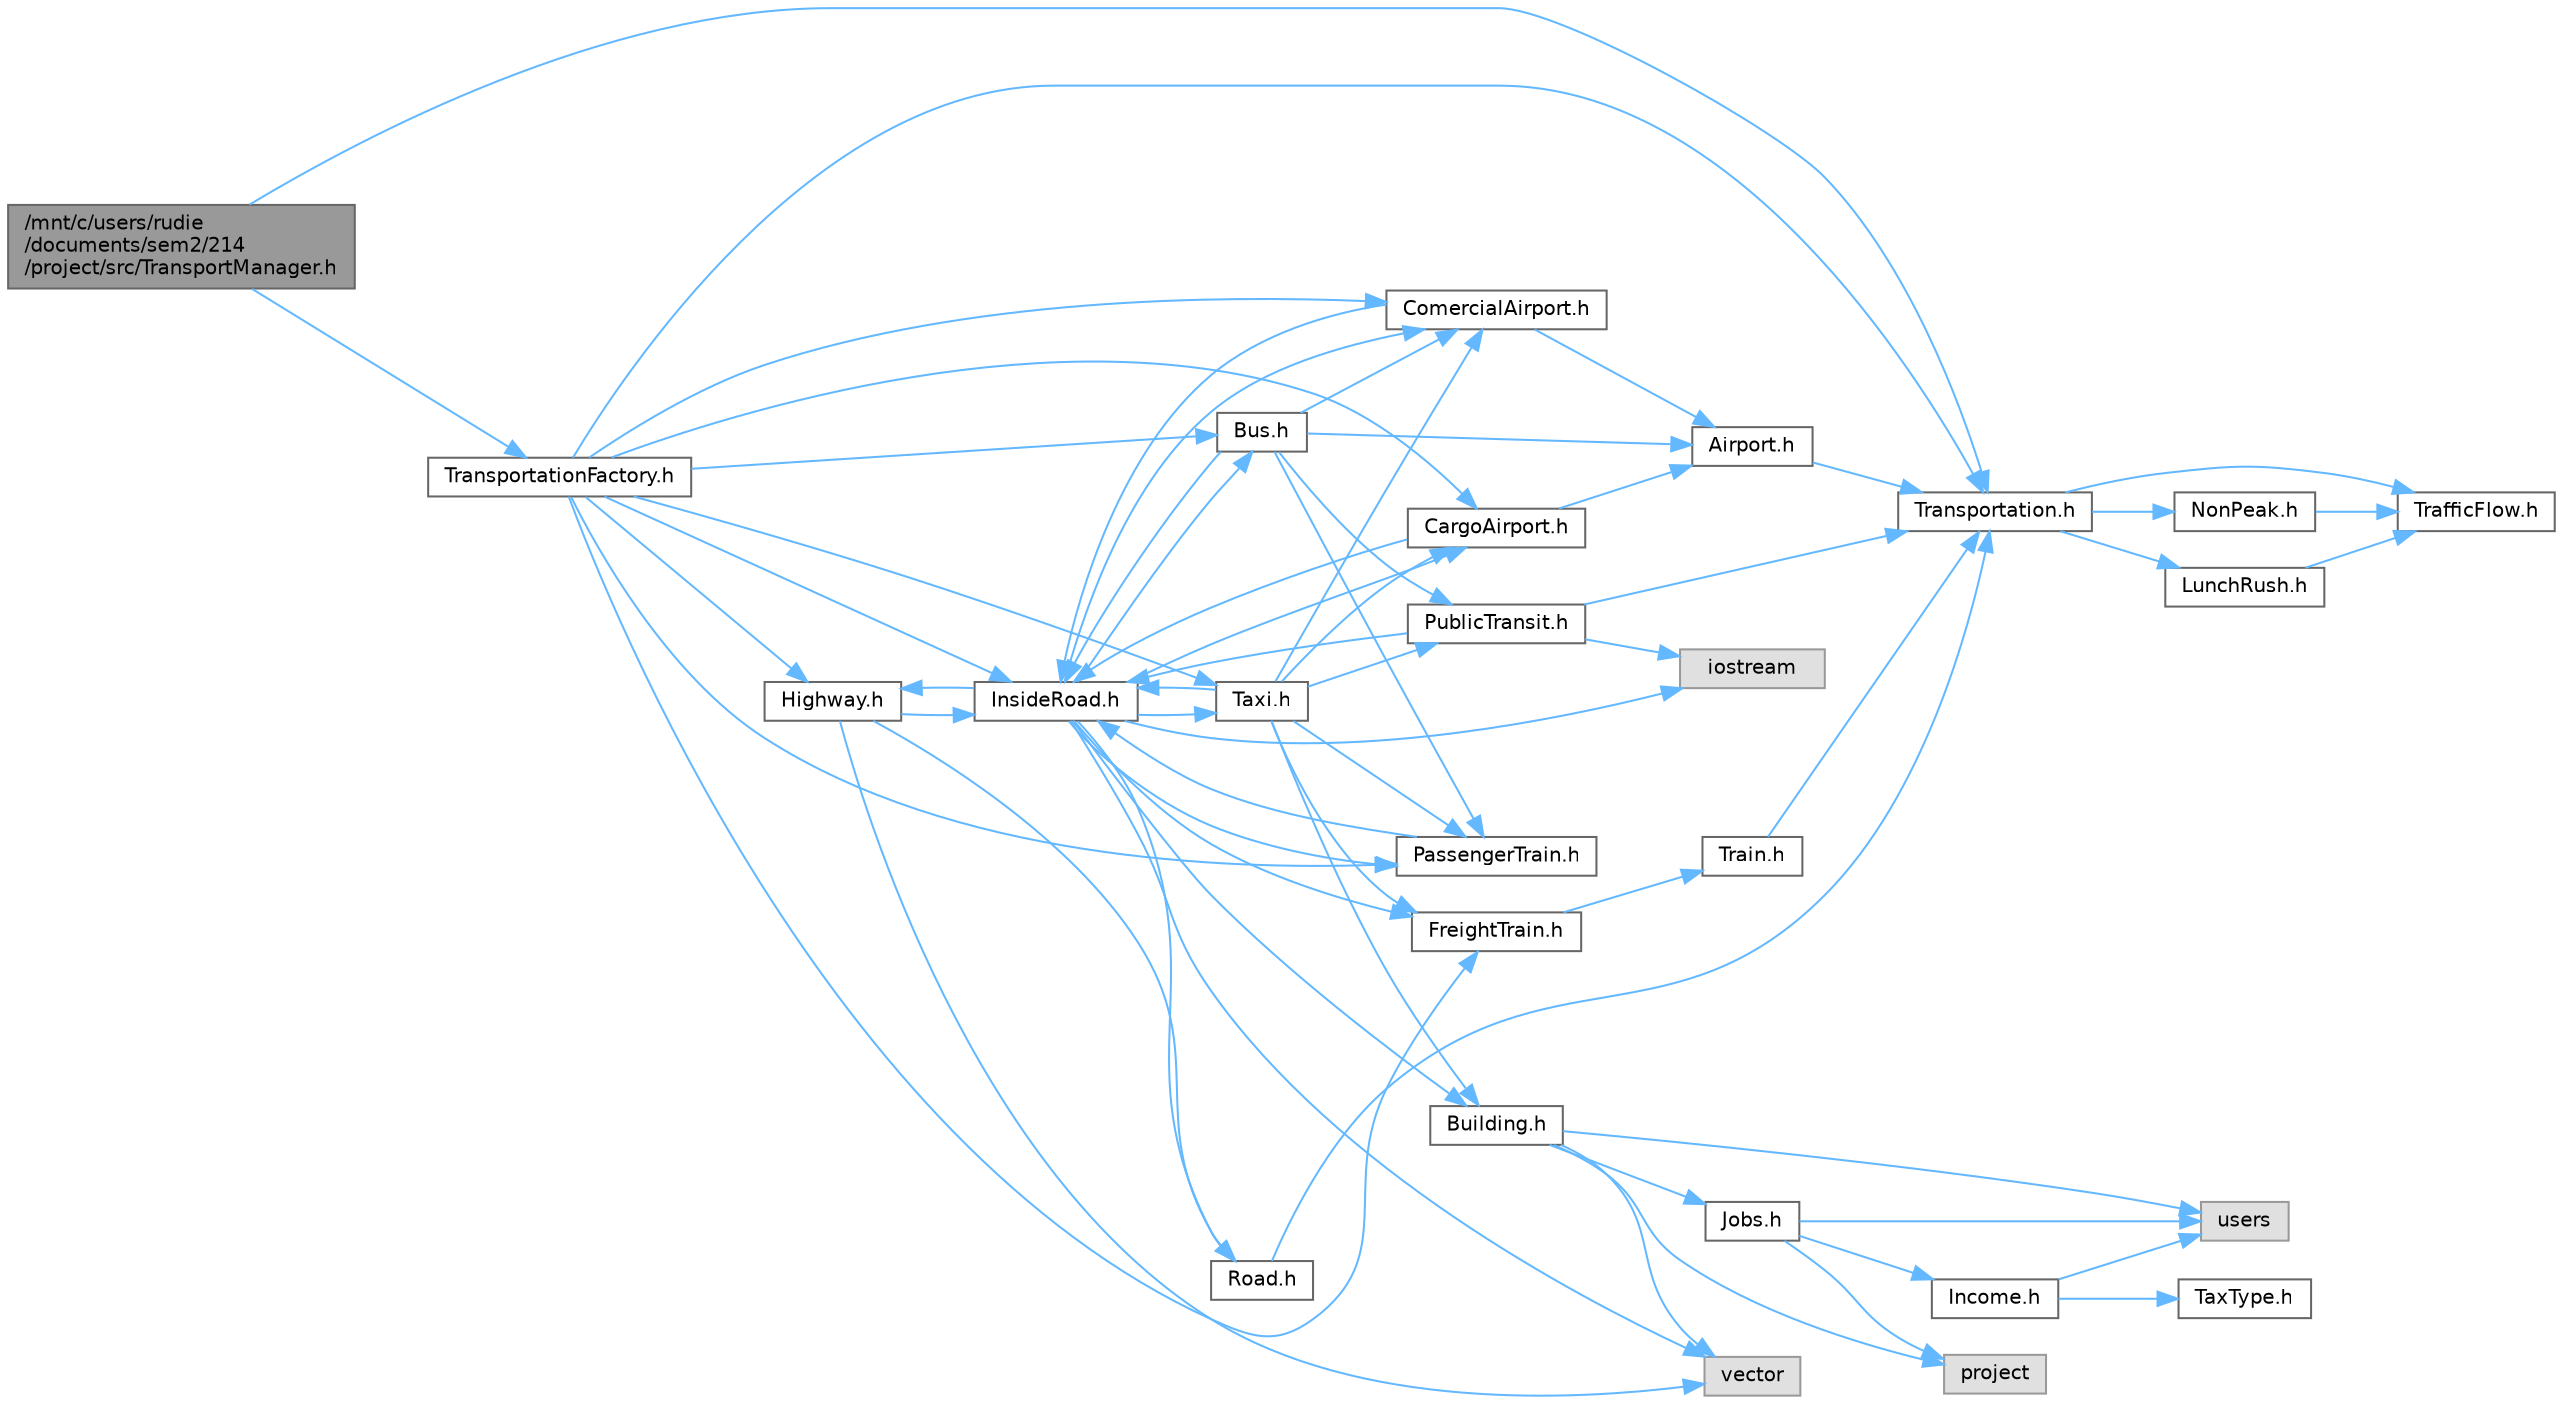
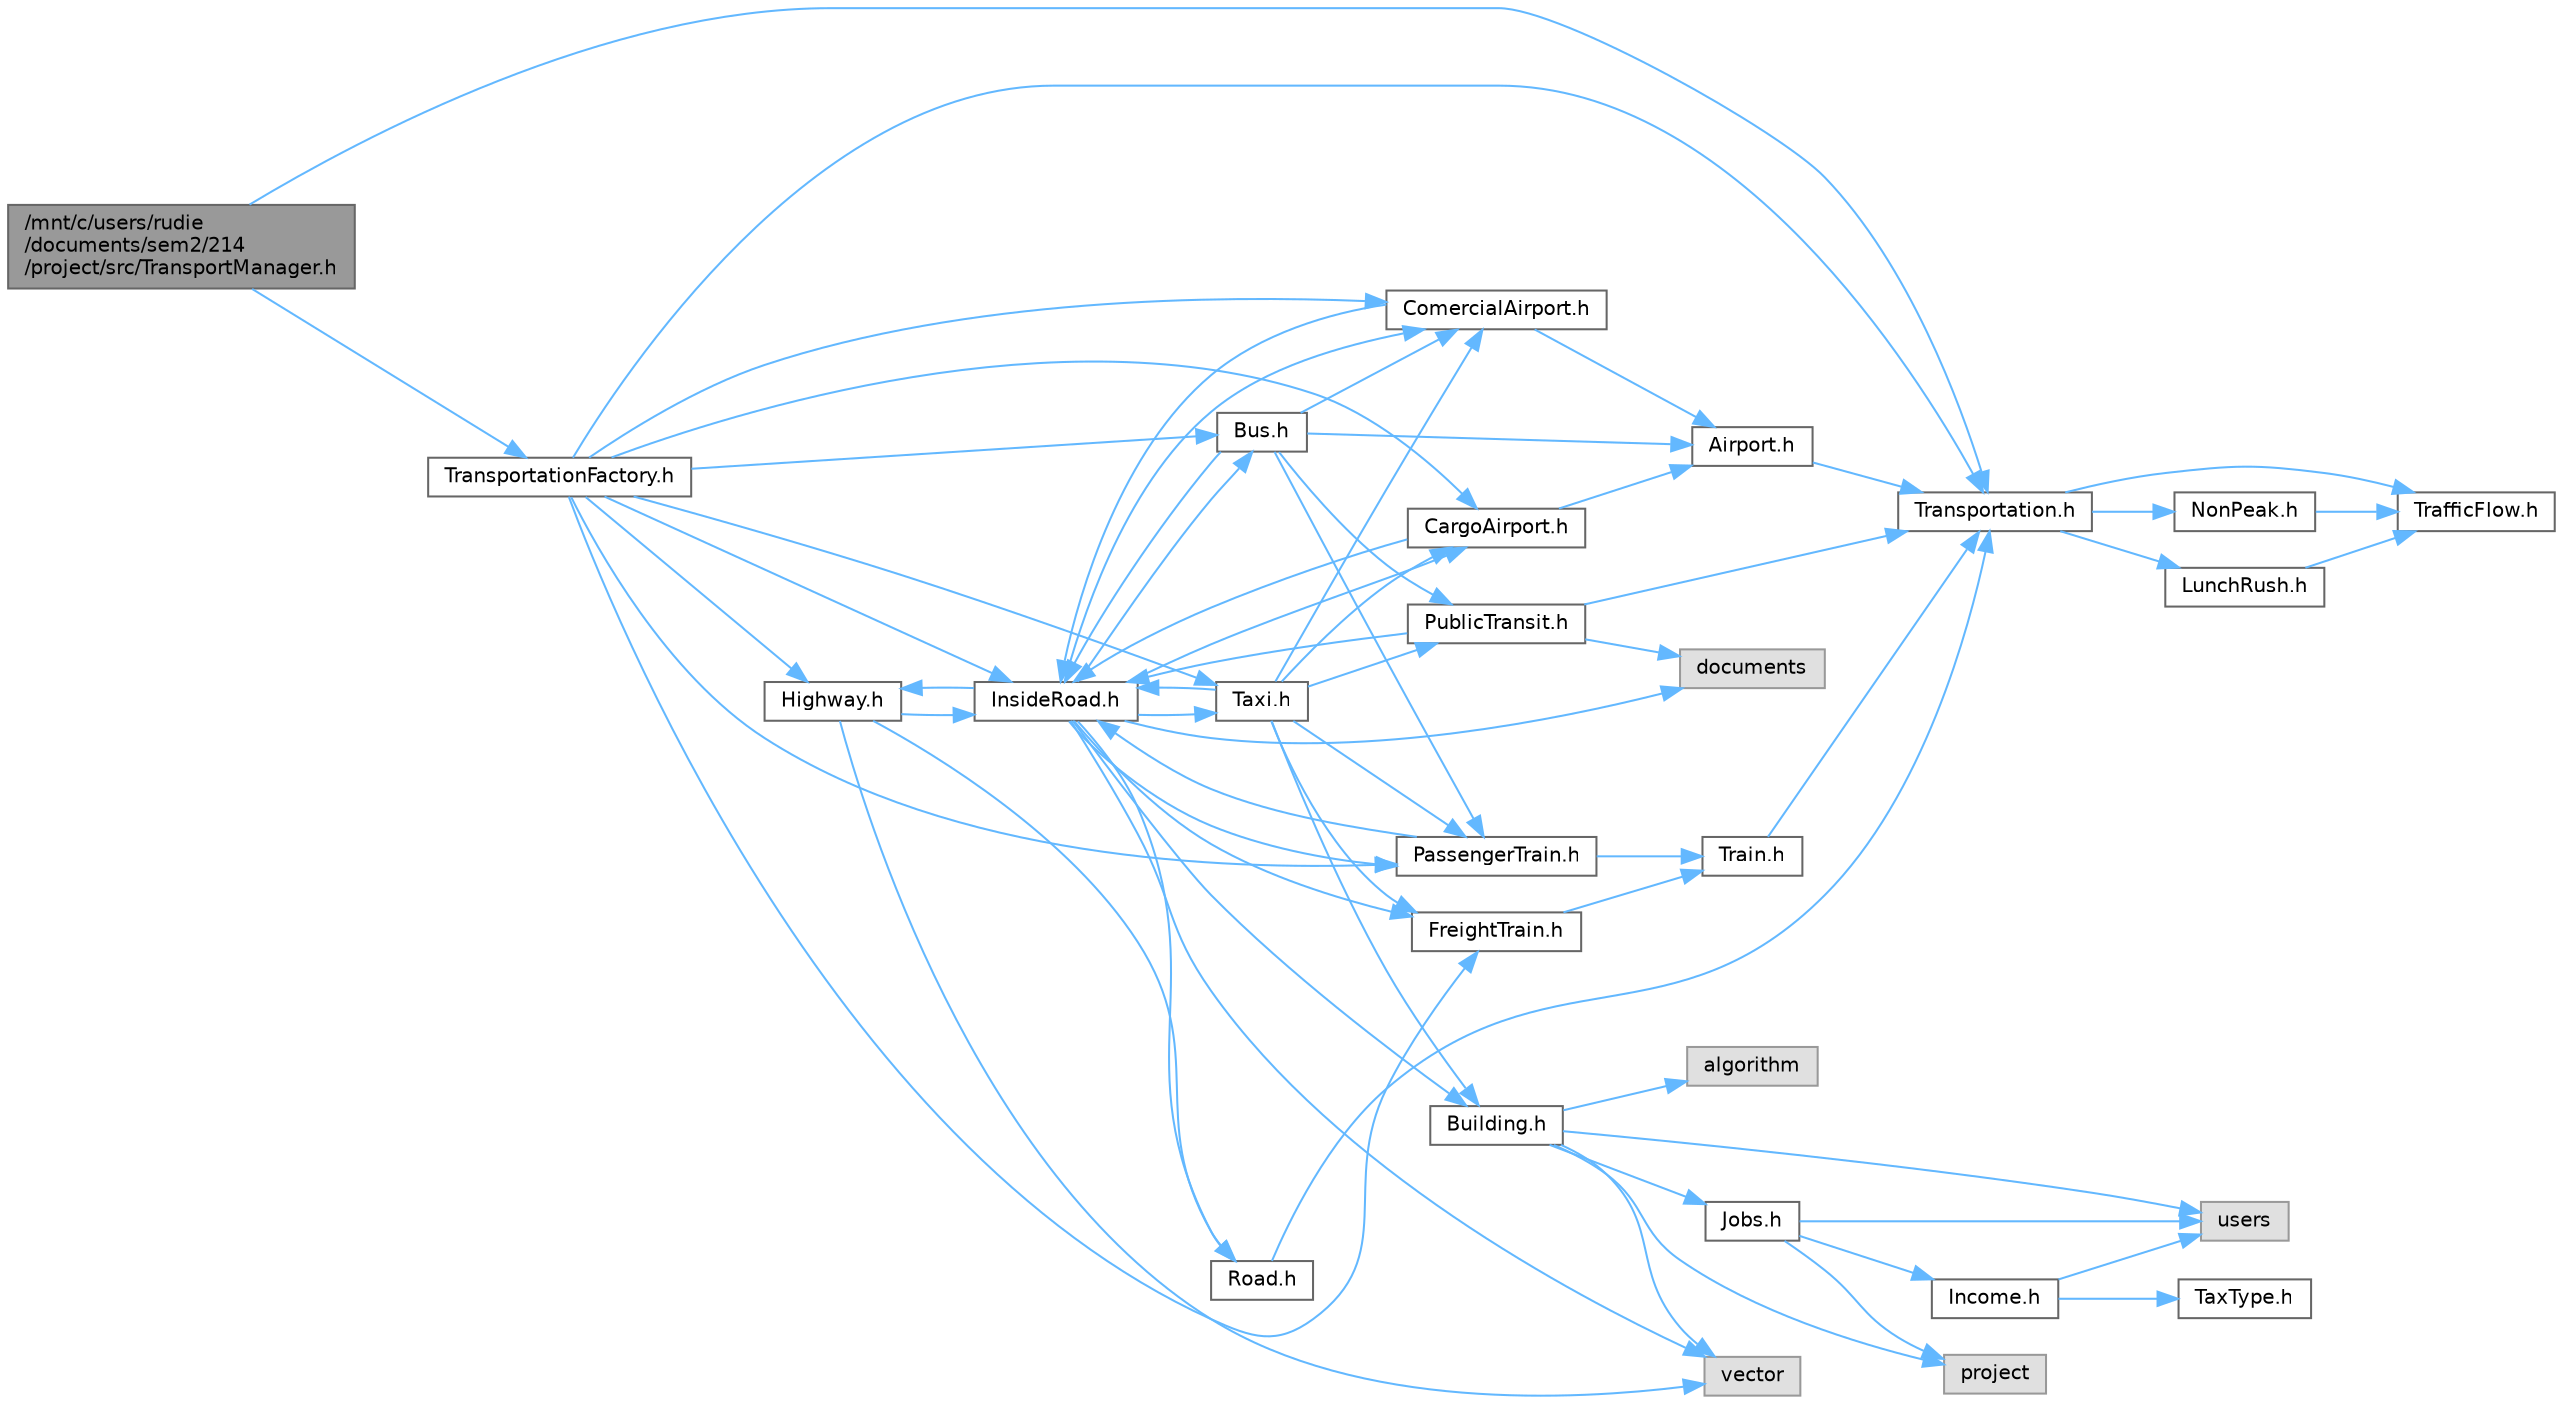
(1752, 669) -> (1752, 669)
none -> (1639, 856)
none -> (1752, 1066)
